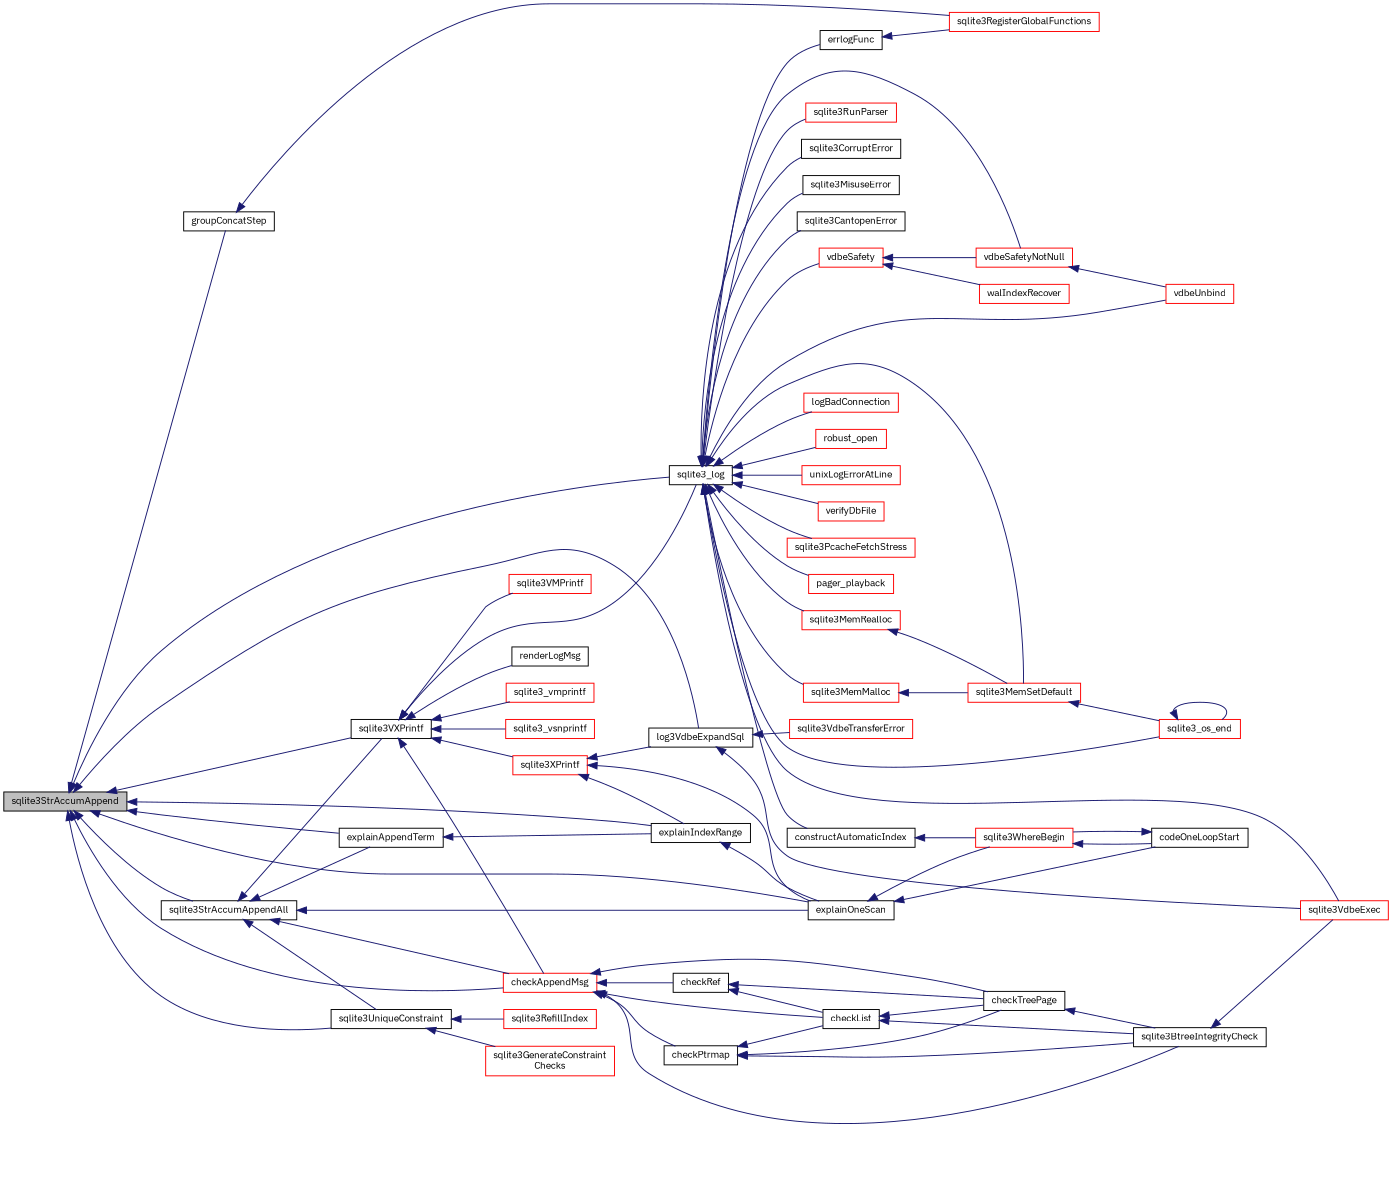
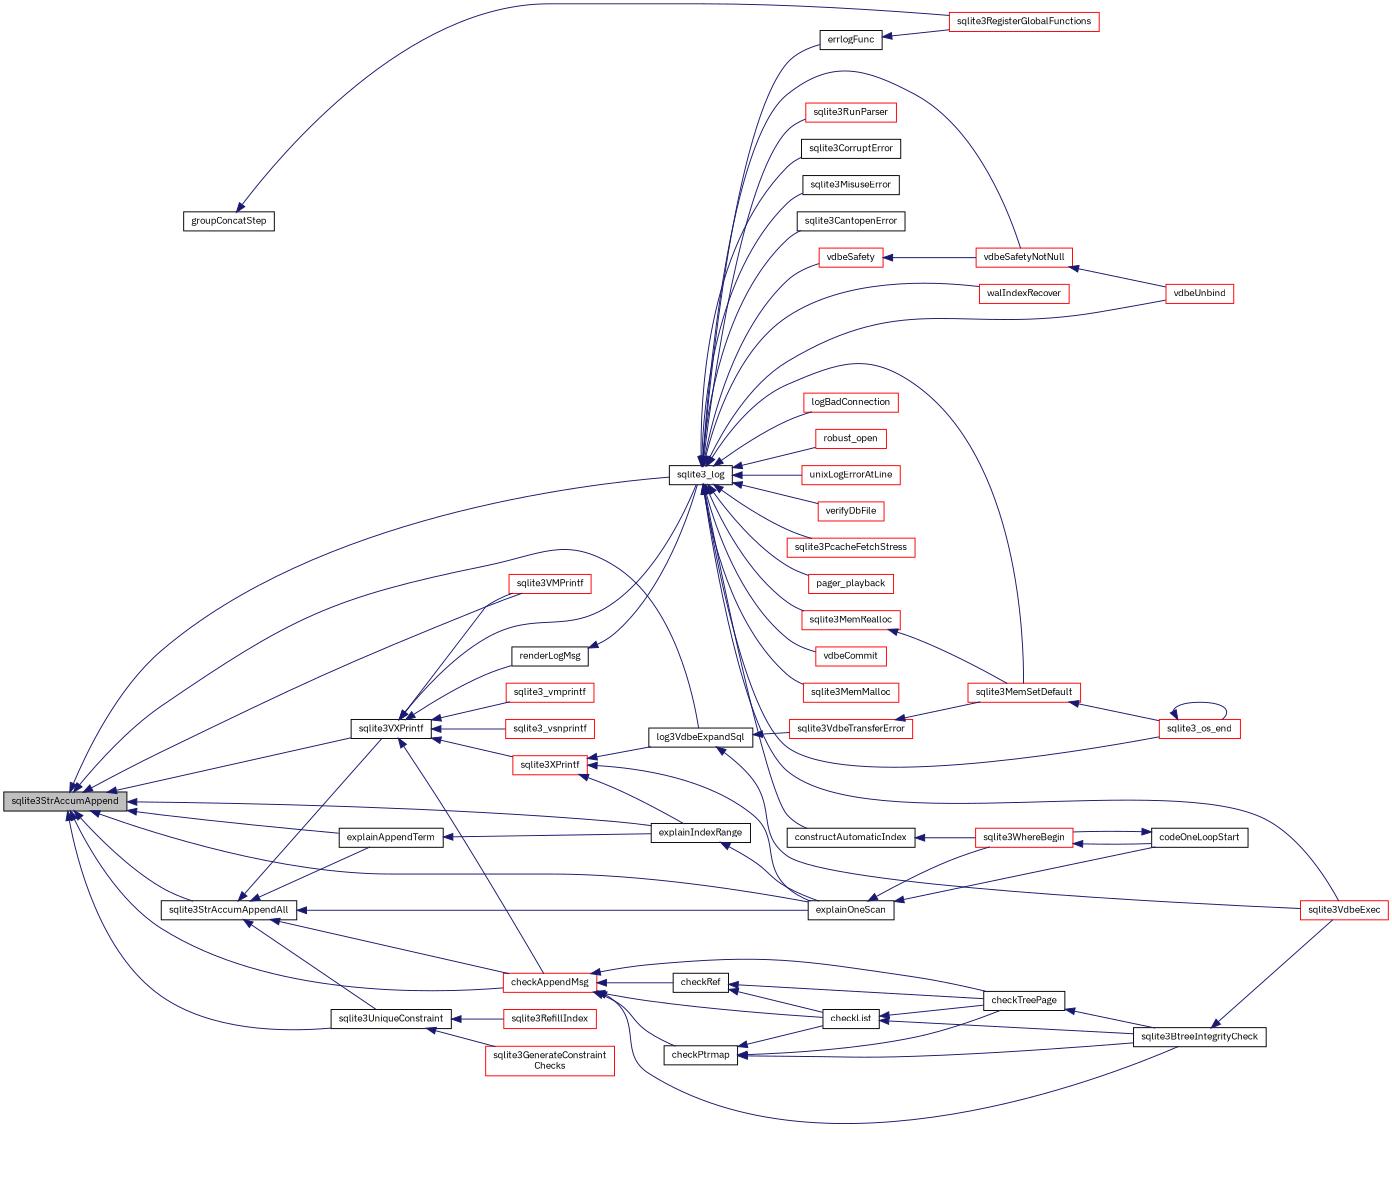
(936, 276) -> (802, 309)
(148, 507) -> (304, 684)
none -> (661, 574)
none -> (851, 656)
(938, 693) -> (943, 710)
